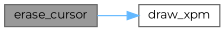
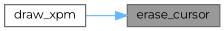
(112, 16) -> (101, 16)
